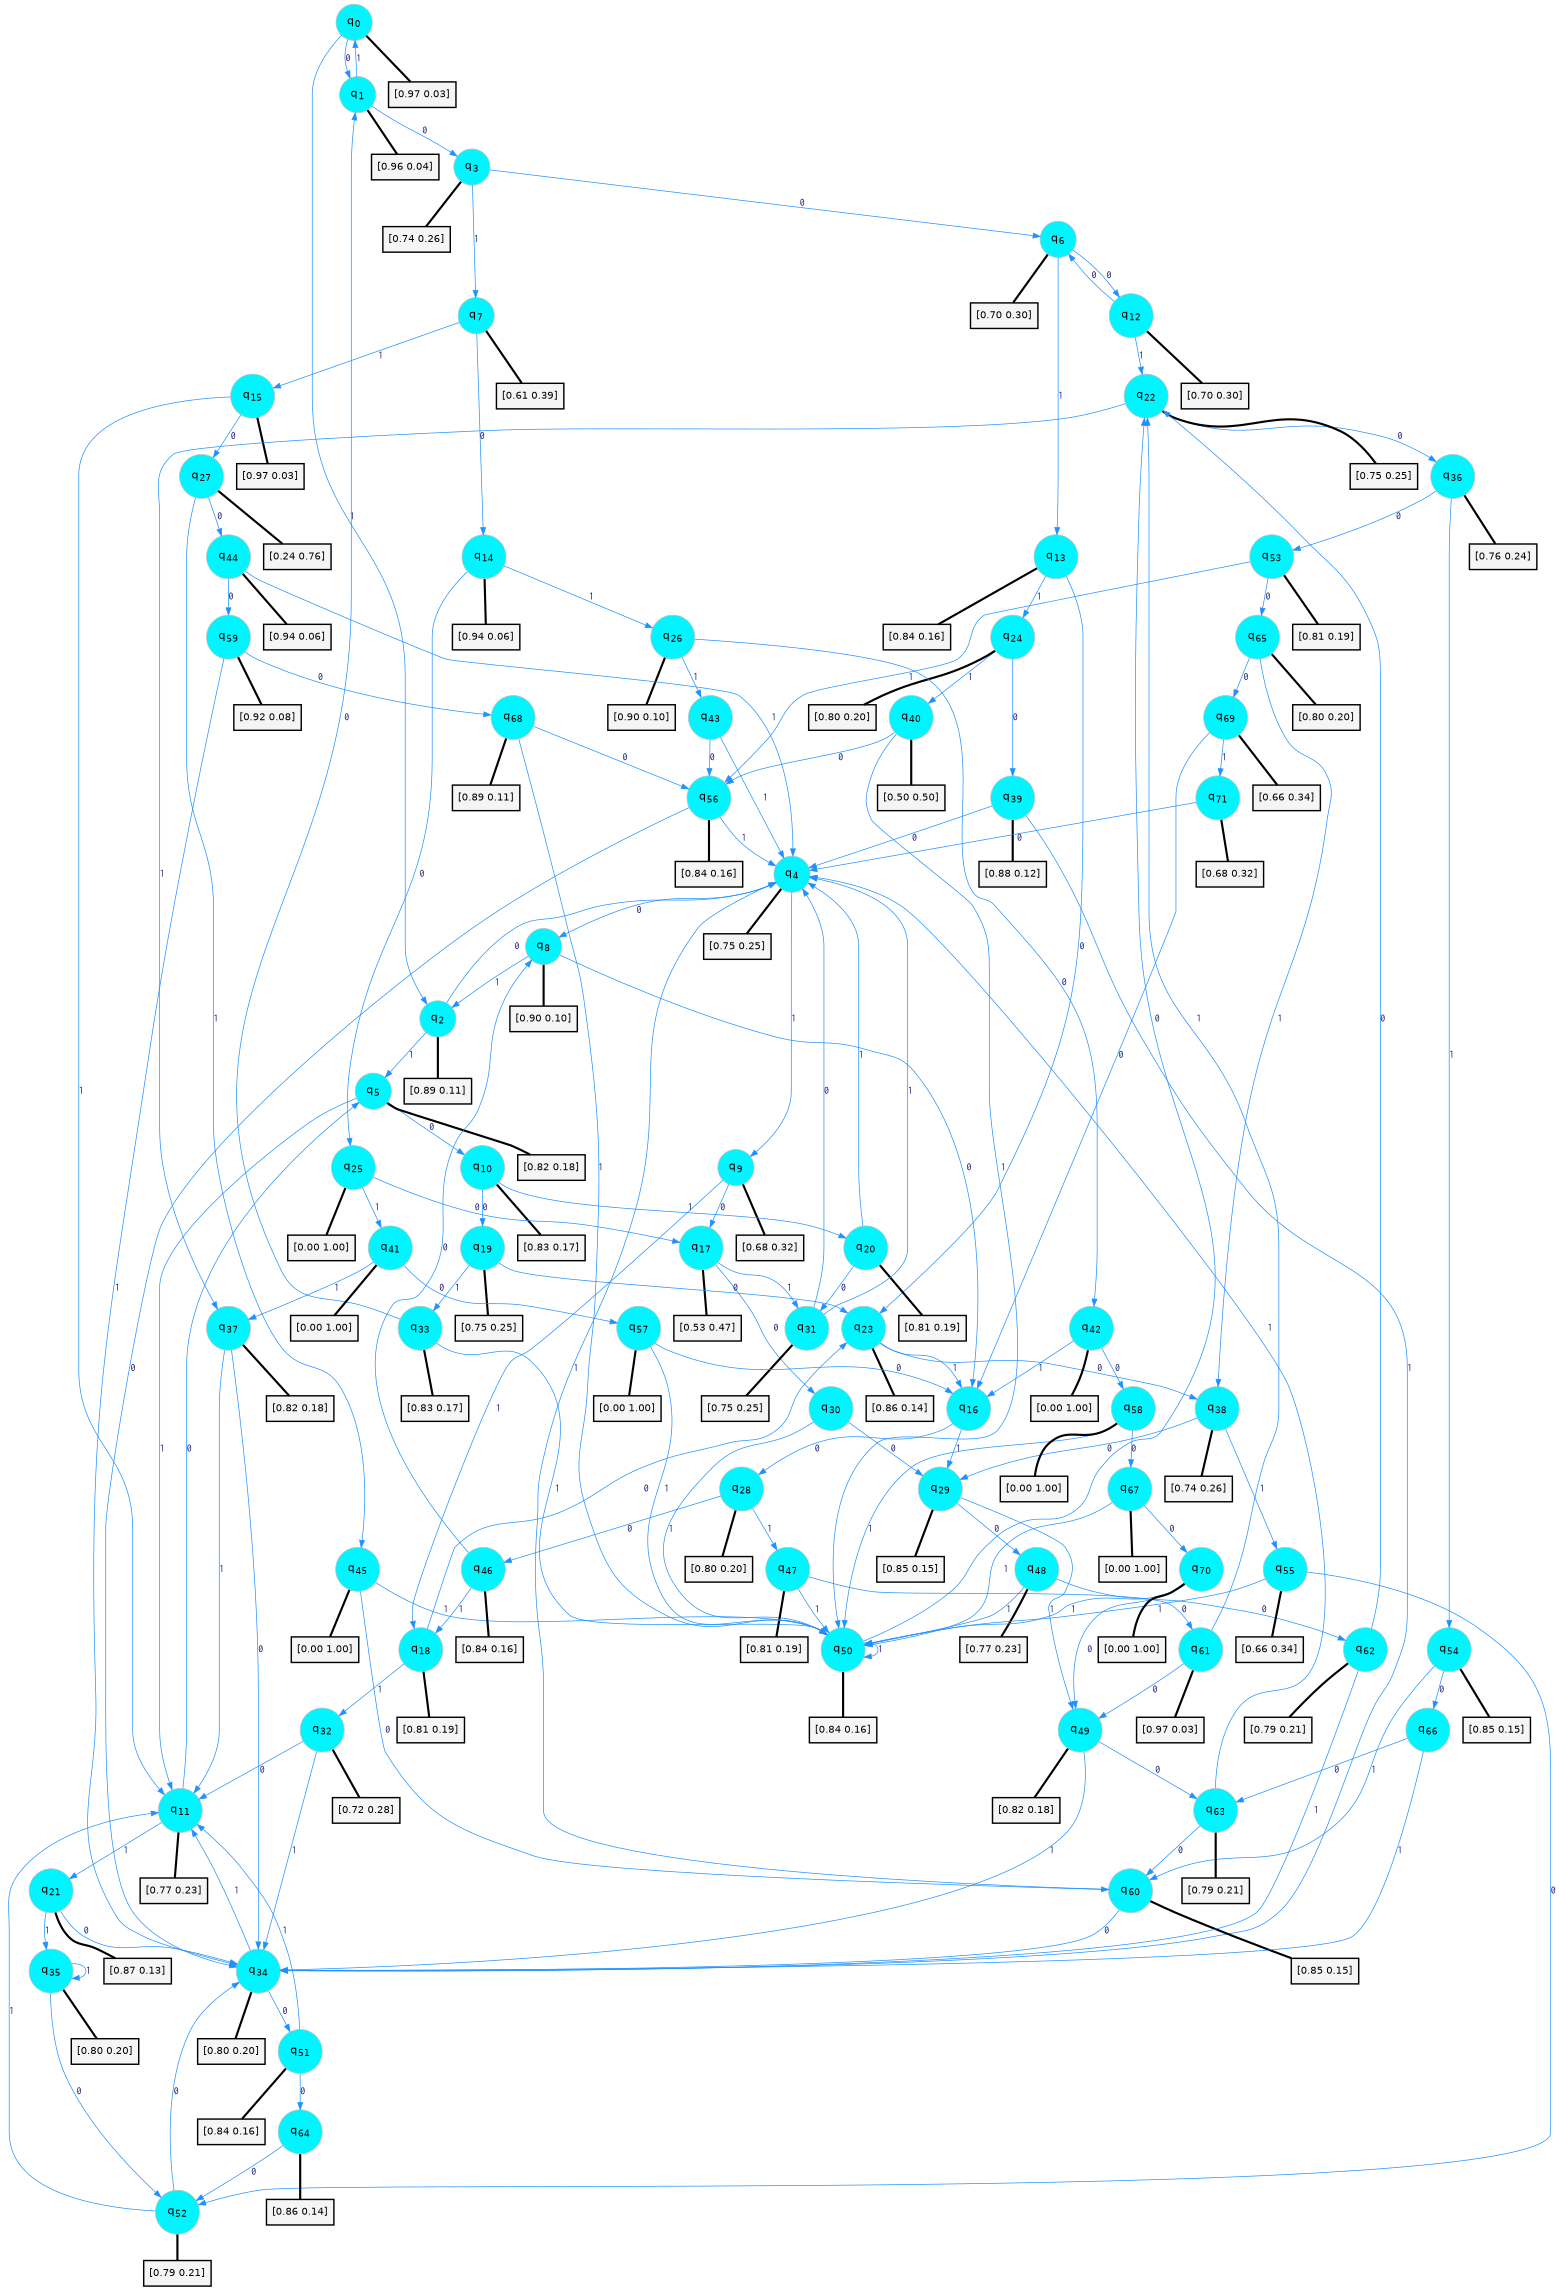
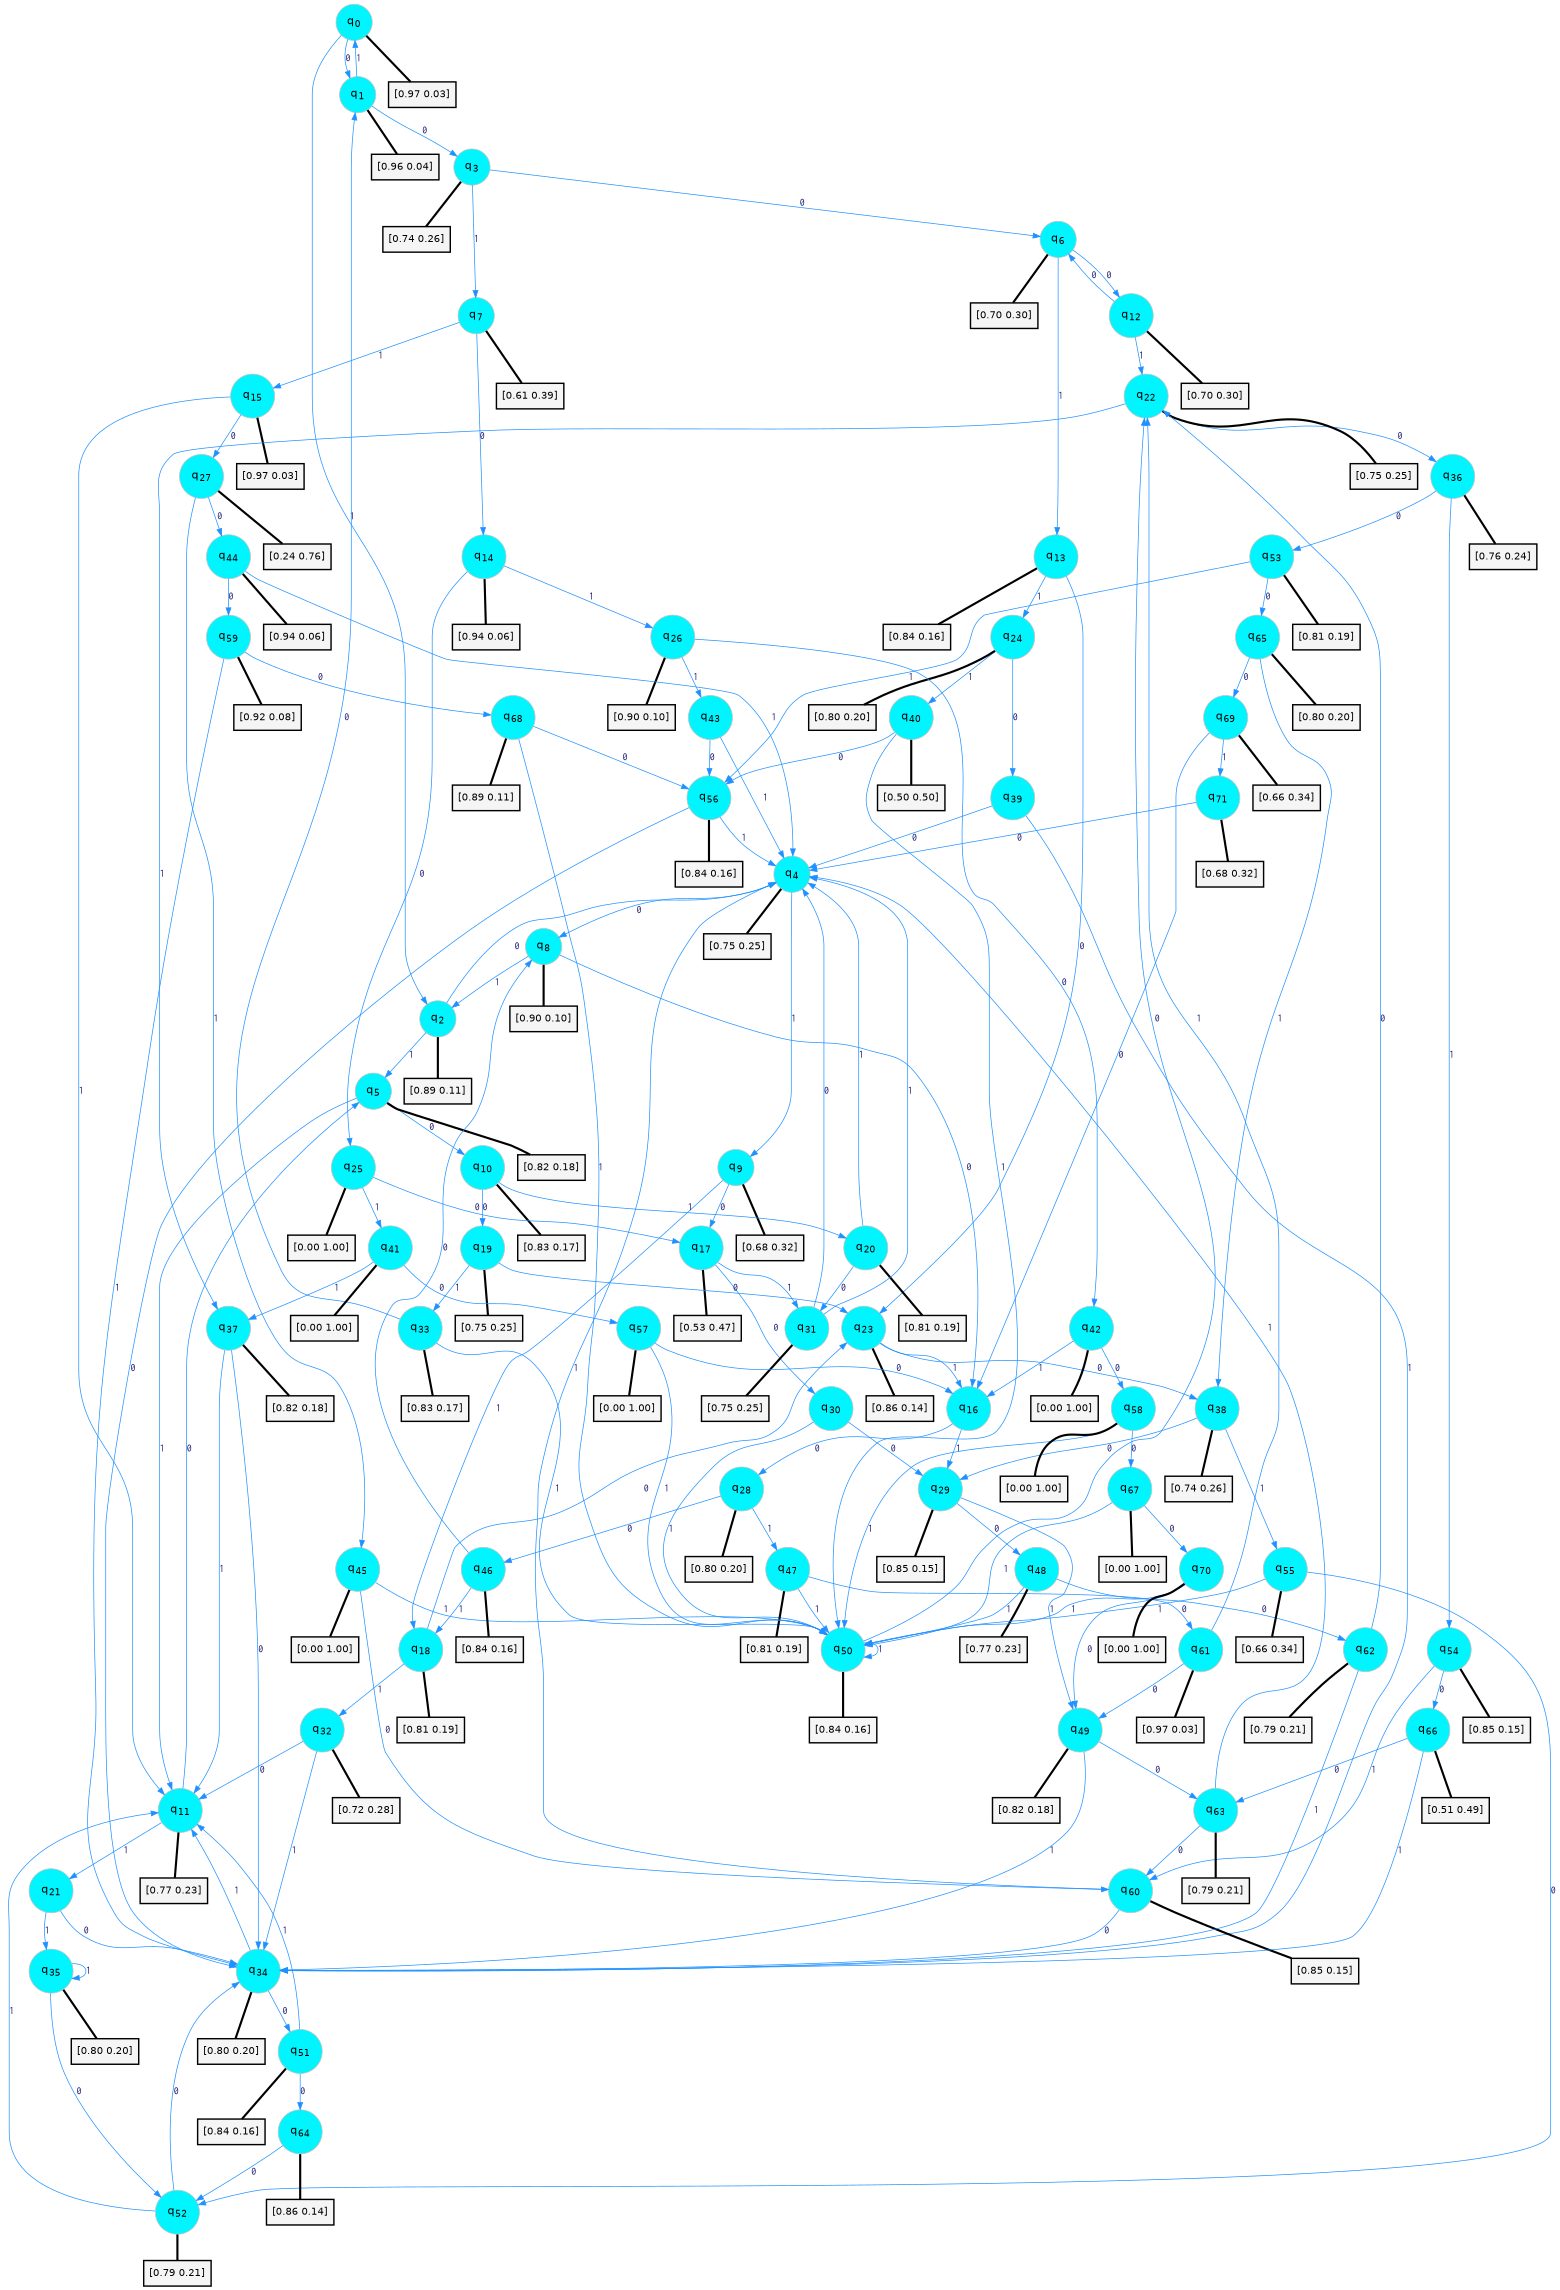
(1013, 874) -> none
none -> (1456, 1810)
(138, 1971) -> none
